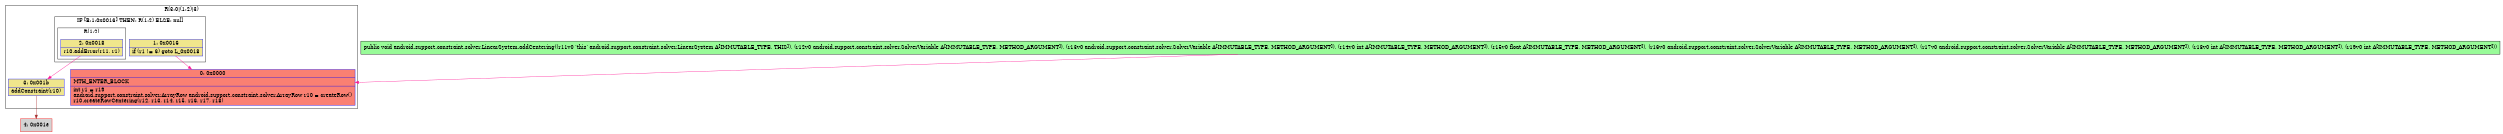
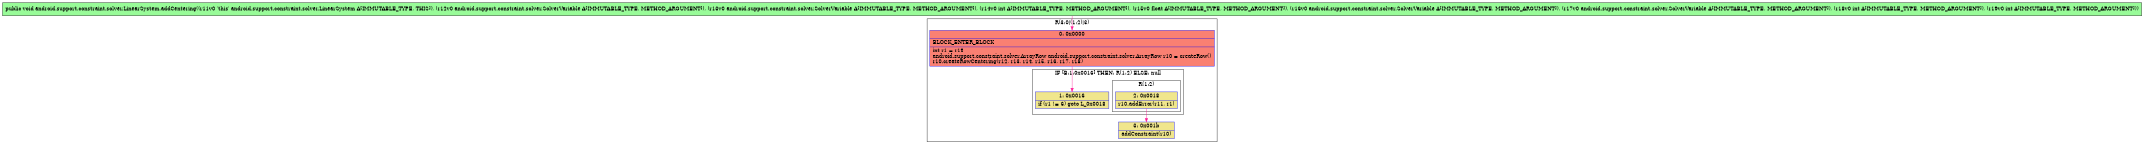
(180, 60) -> (1072, 77)
(101, 82) -> (964, 43)
(36, 125) -> none
